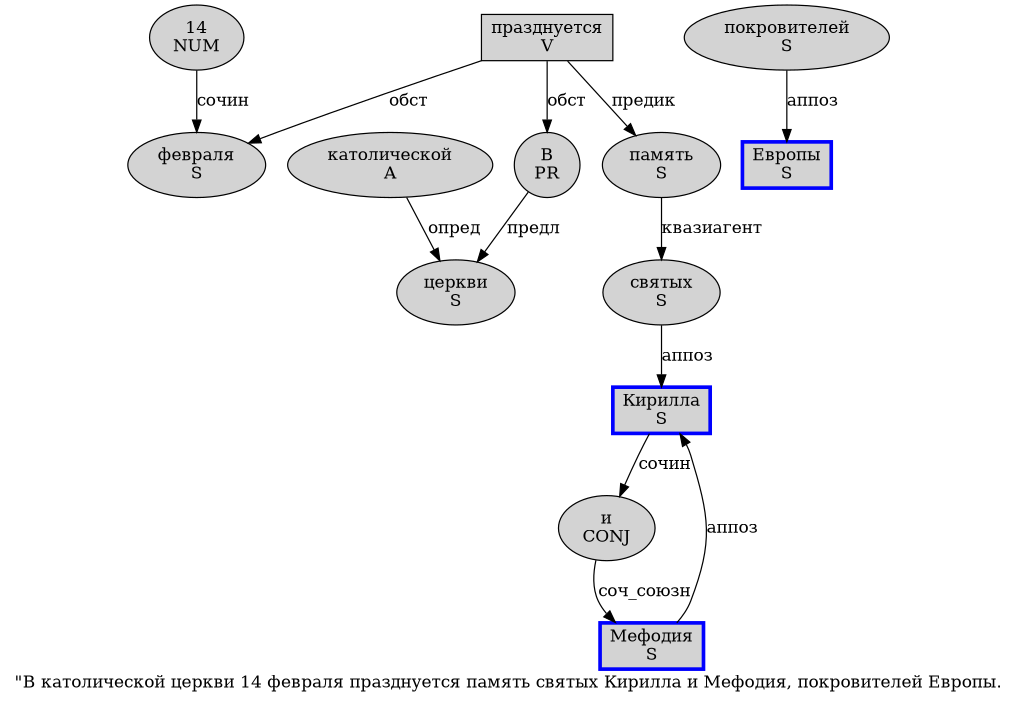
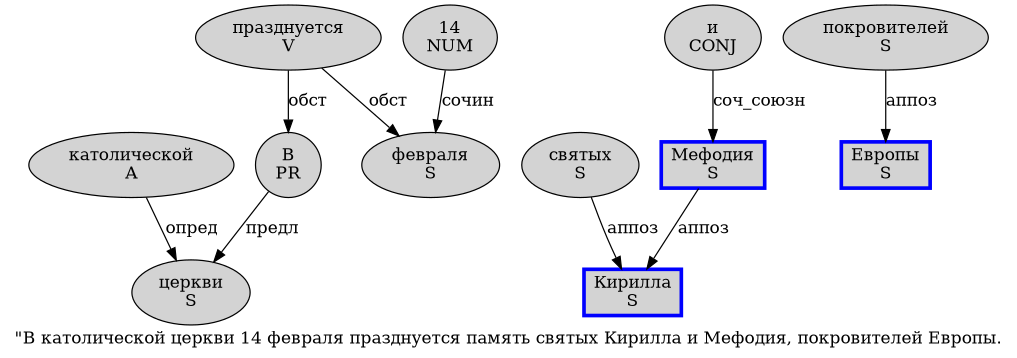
(547, 38) -> (288, 38)
(662, 165) -> none
(637, 459) -> none
